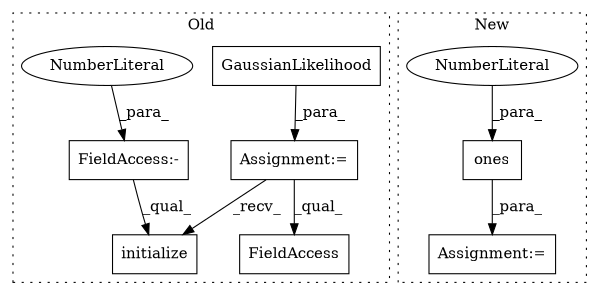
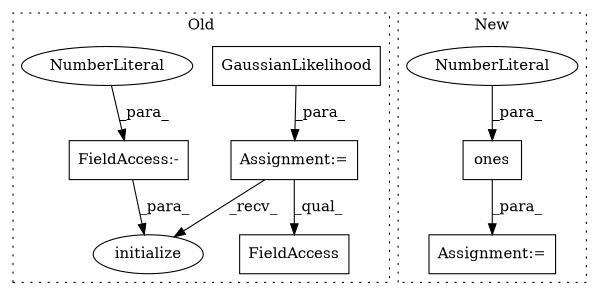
(167, 207) -> (164, 207)
(155, 254) -> (148, 254)
